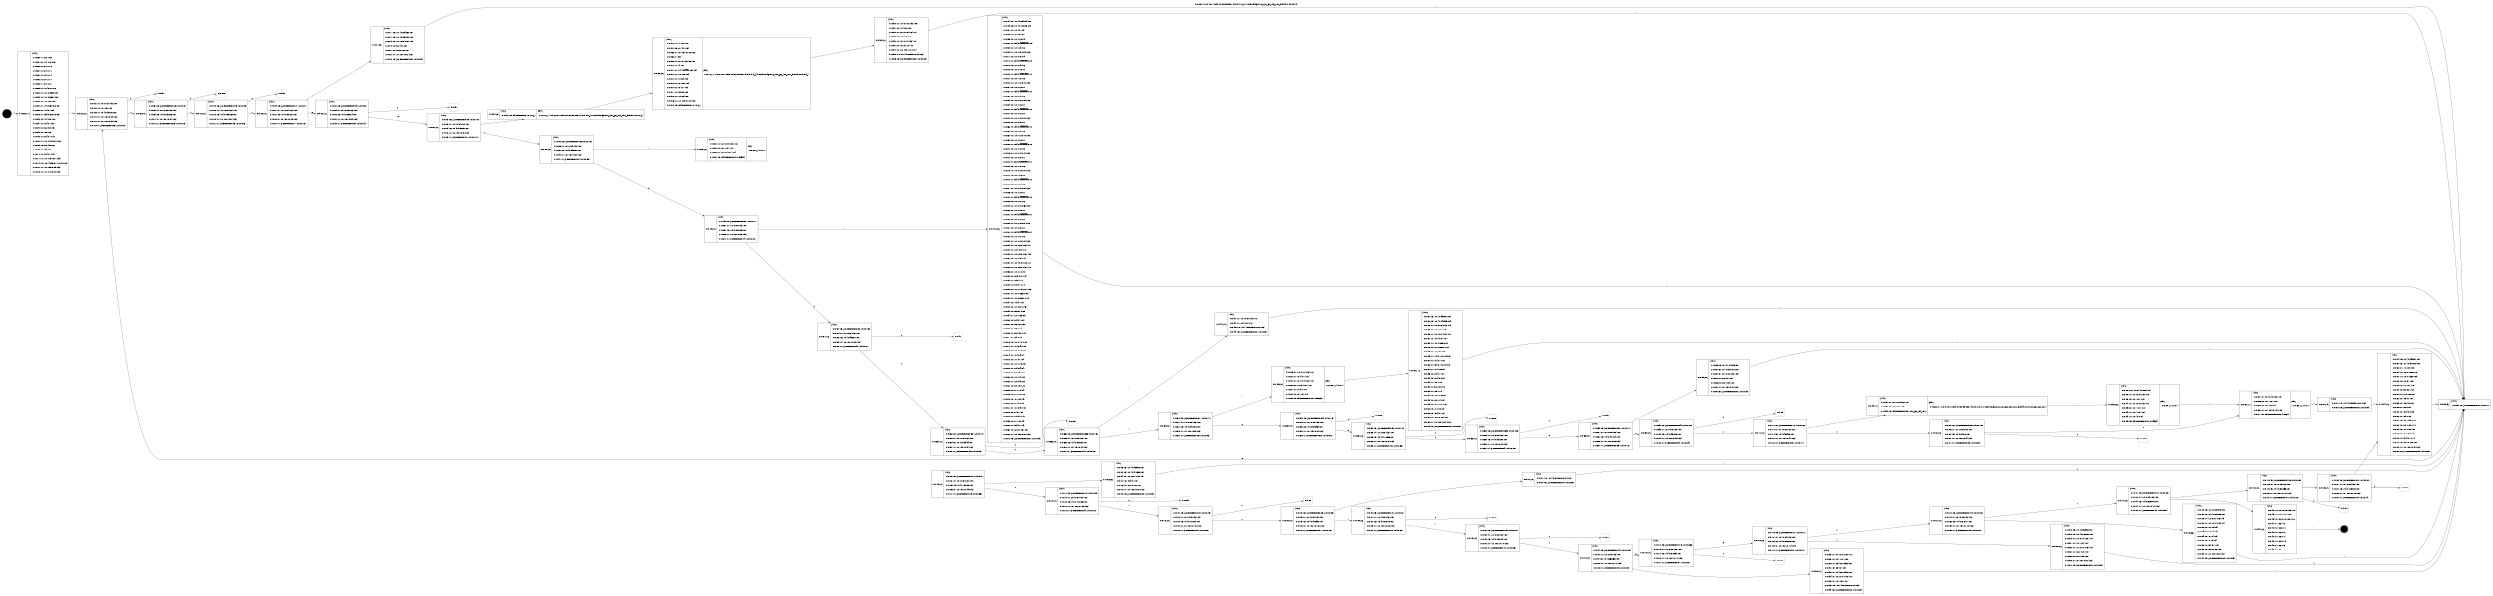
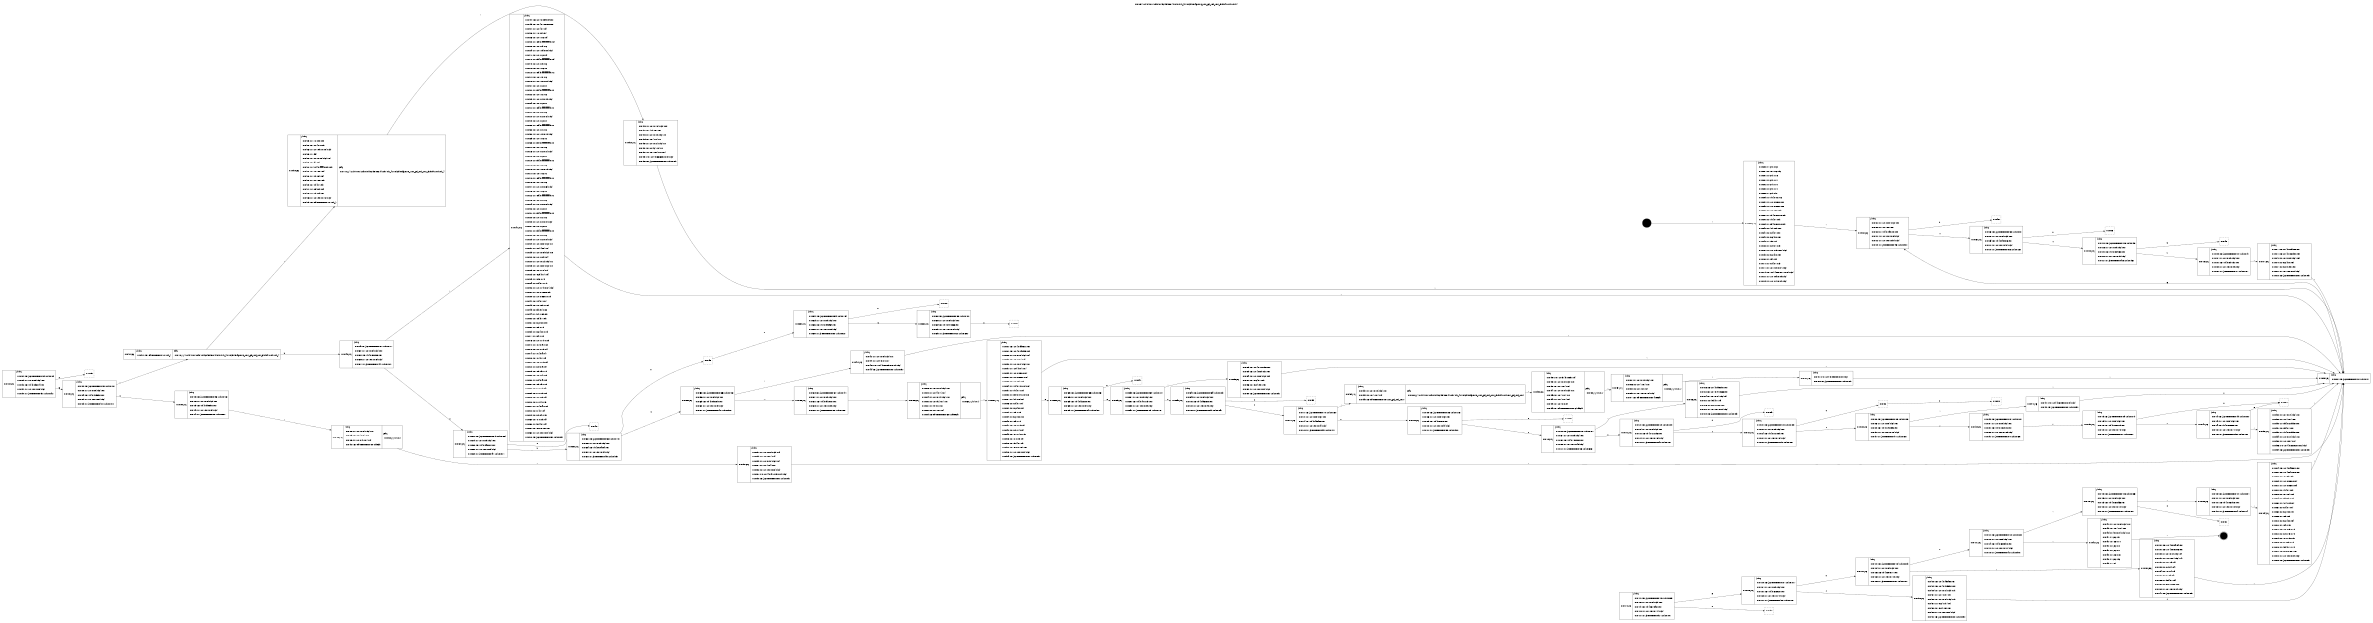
(311, 114) -> none
(648, 189) -> (309, 354)
(2374, 404) -> (2085, 378)
(1246, 426) -> (752, 346)
(2112, 431) -> (1501, 430)
(1435, 439) -> (1044, 401)
none -> (764, 464)
(2405, 488) -> none
(1446, 519) -> (1939, 403)
(1635, 555) -> (2263, 406)
